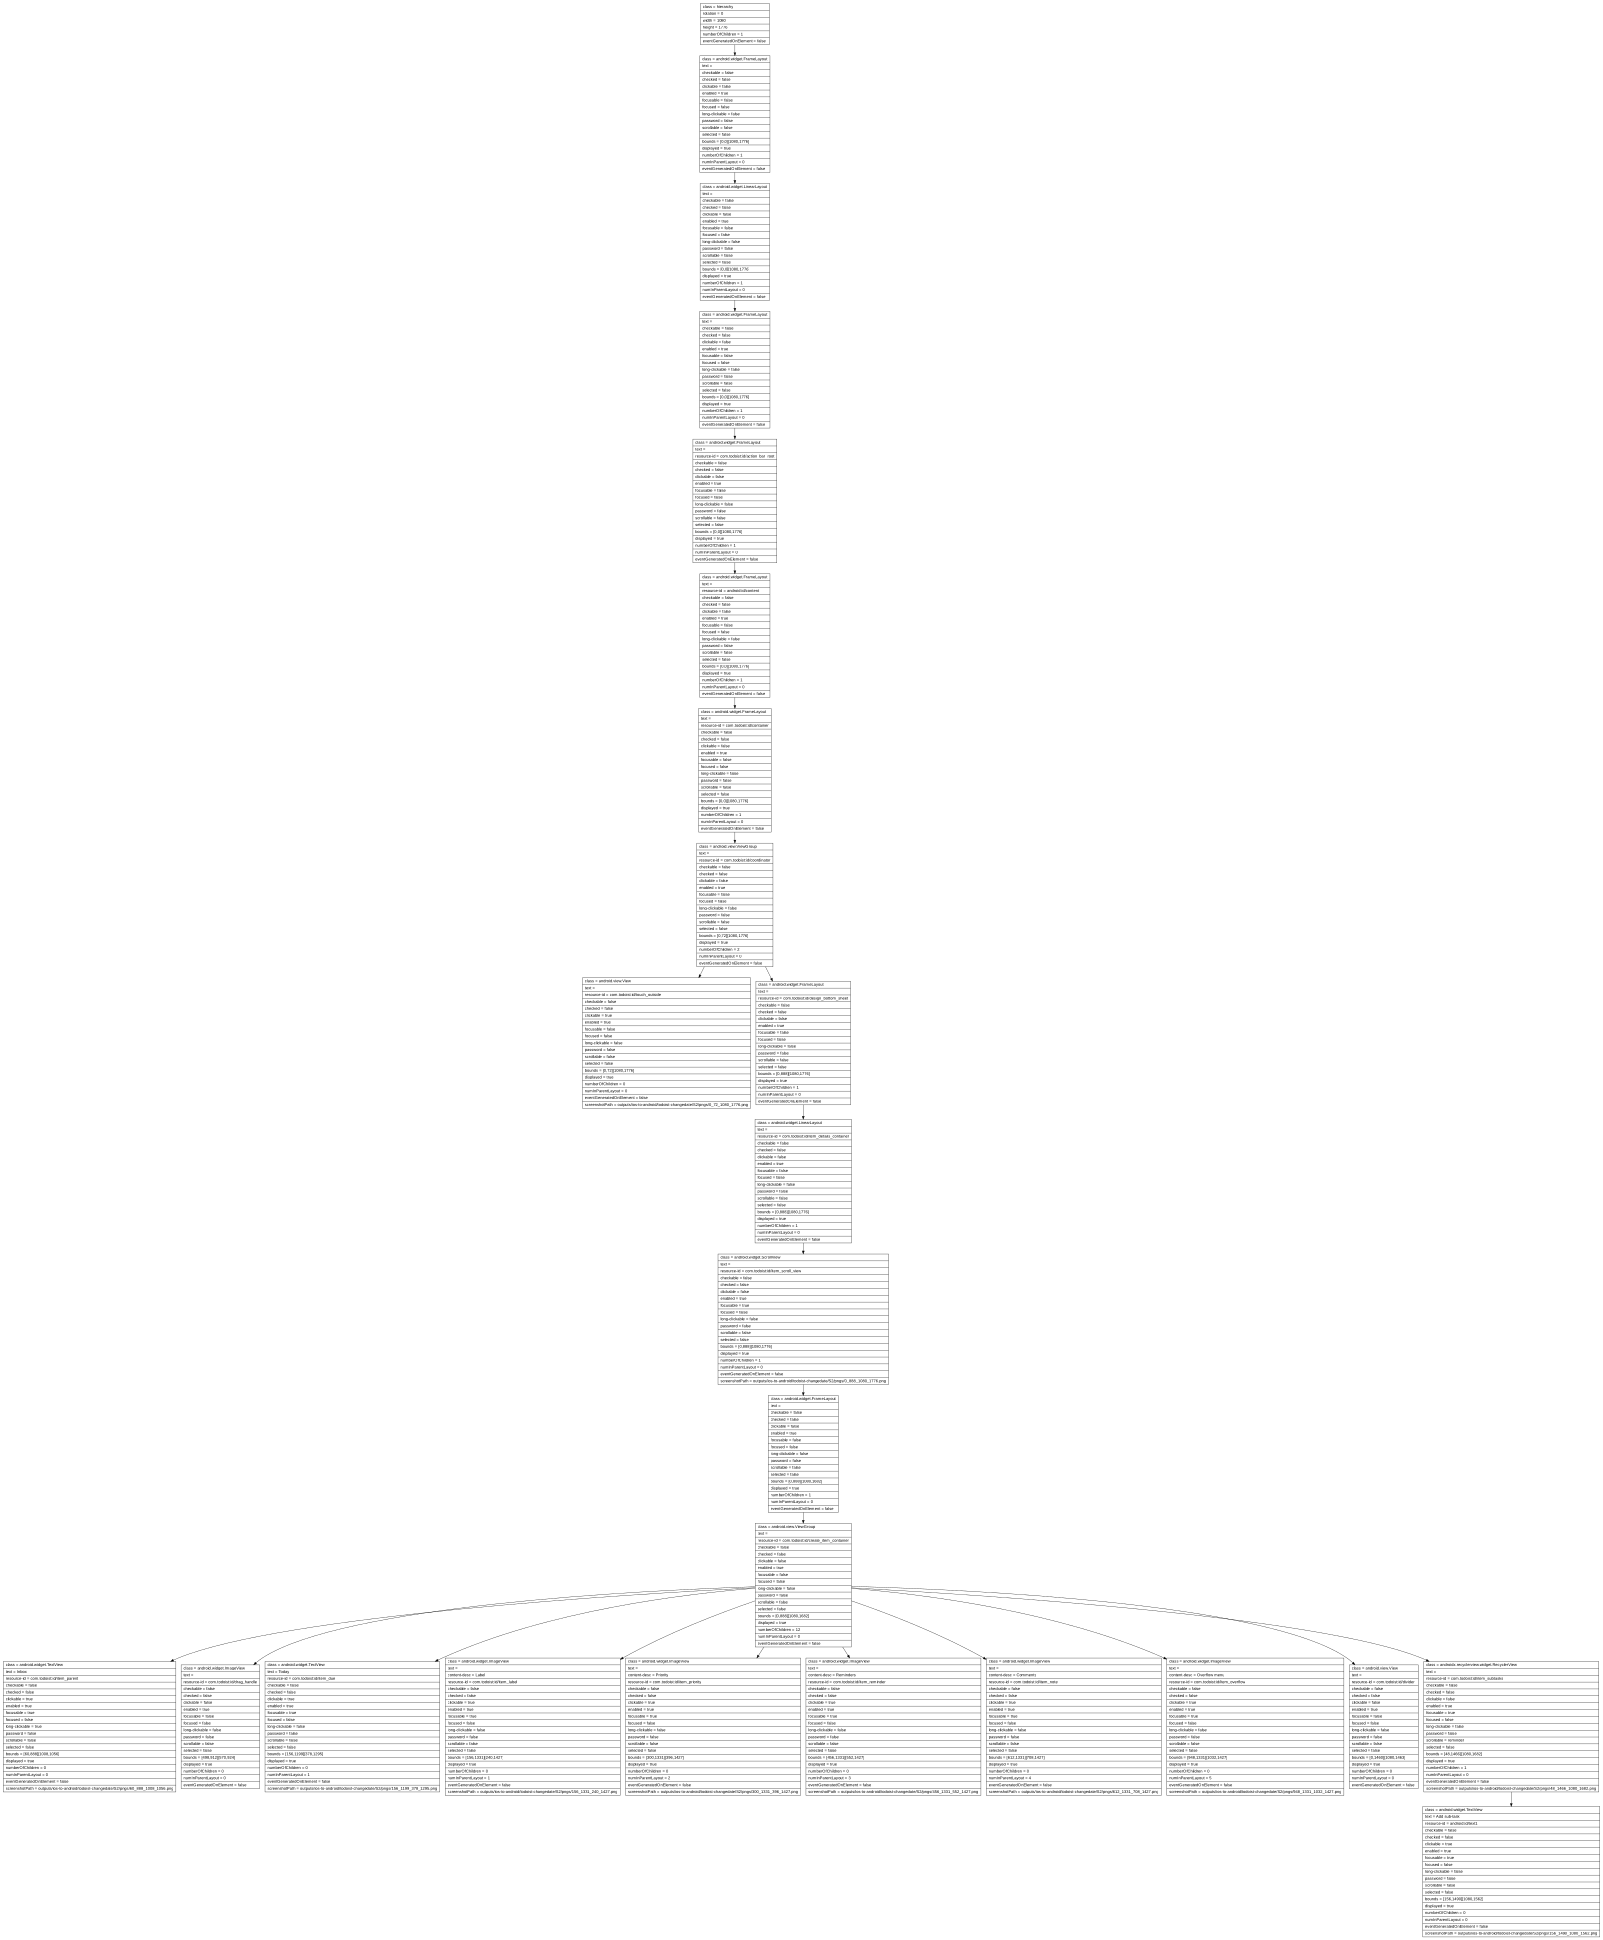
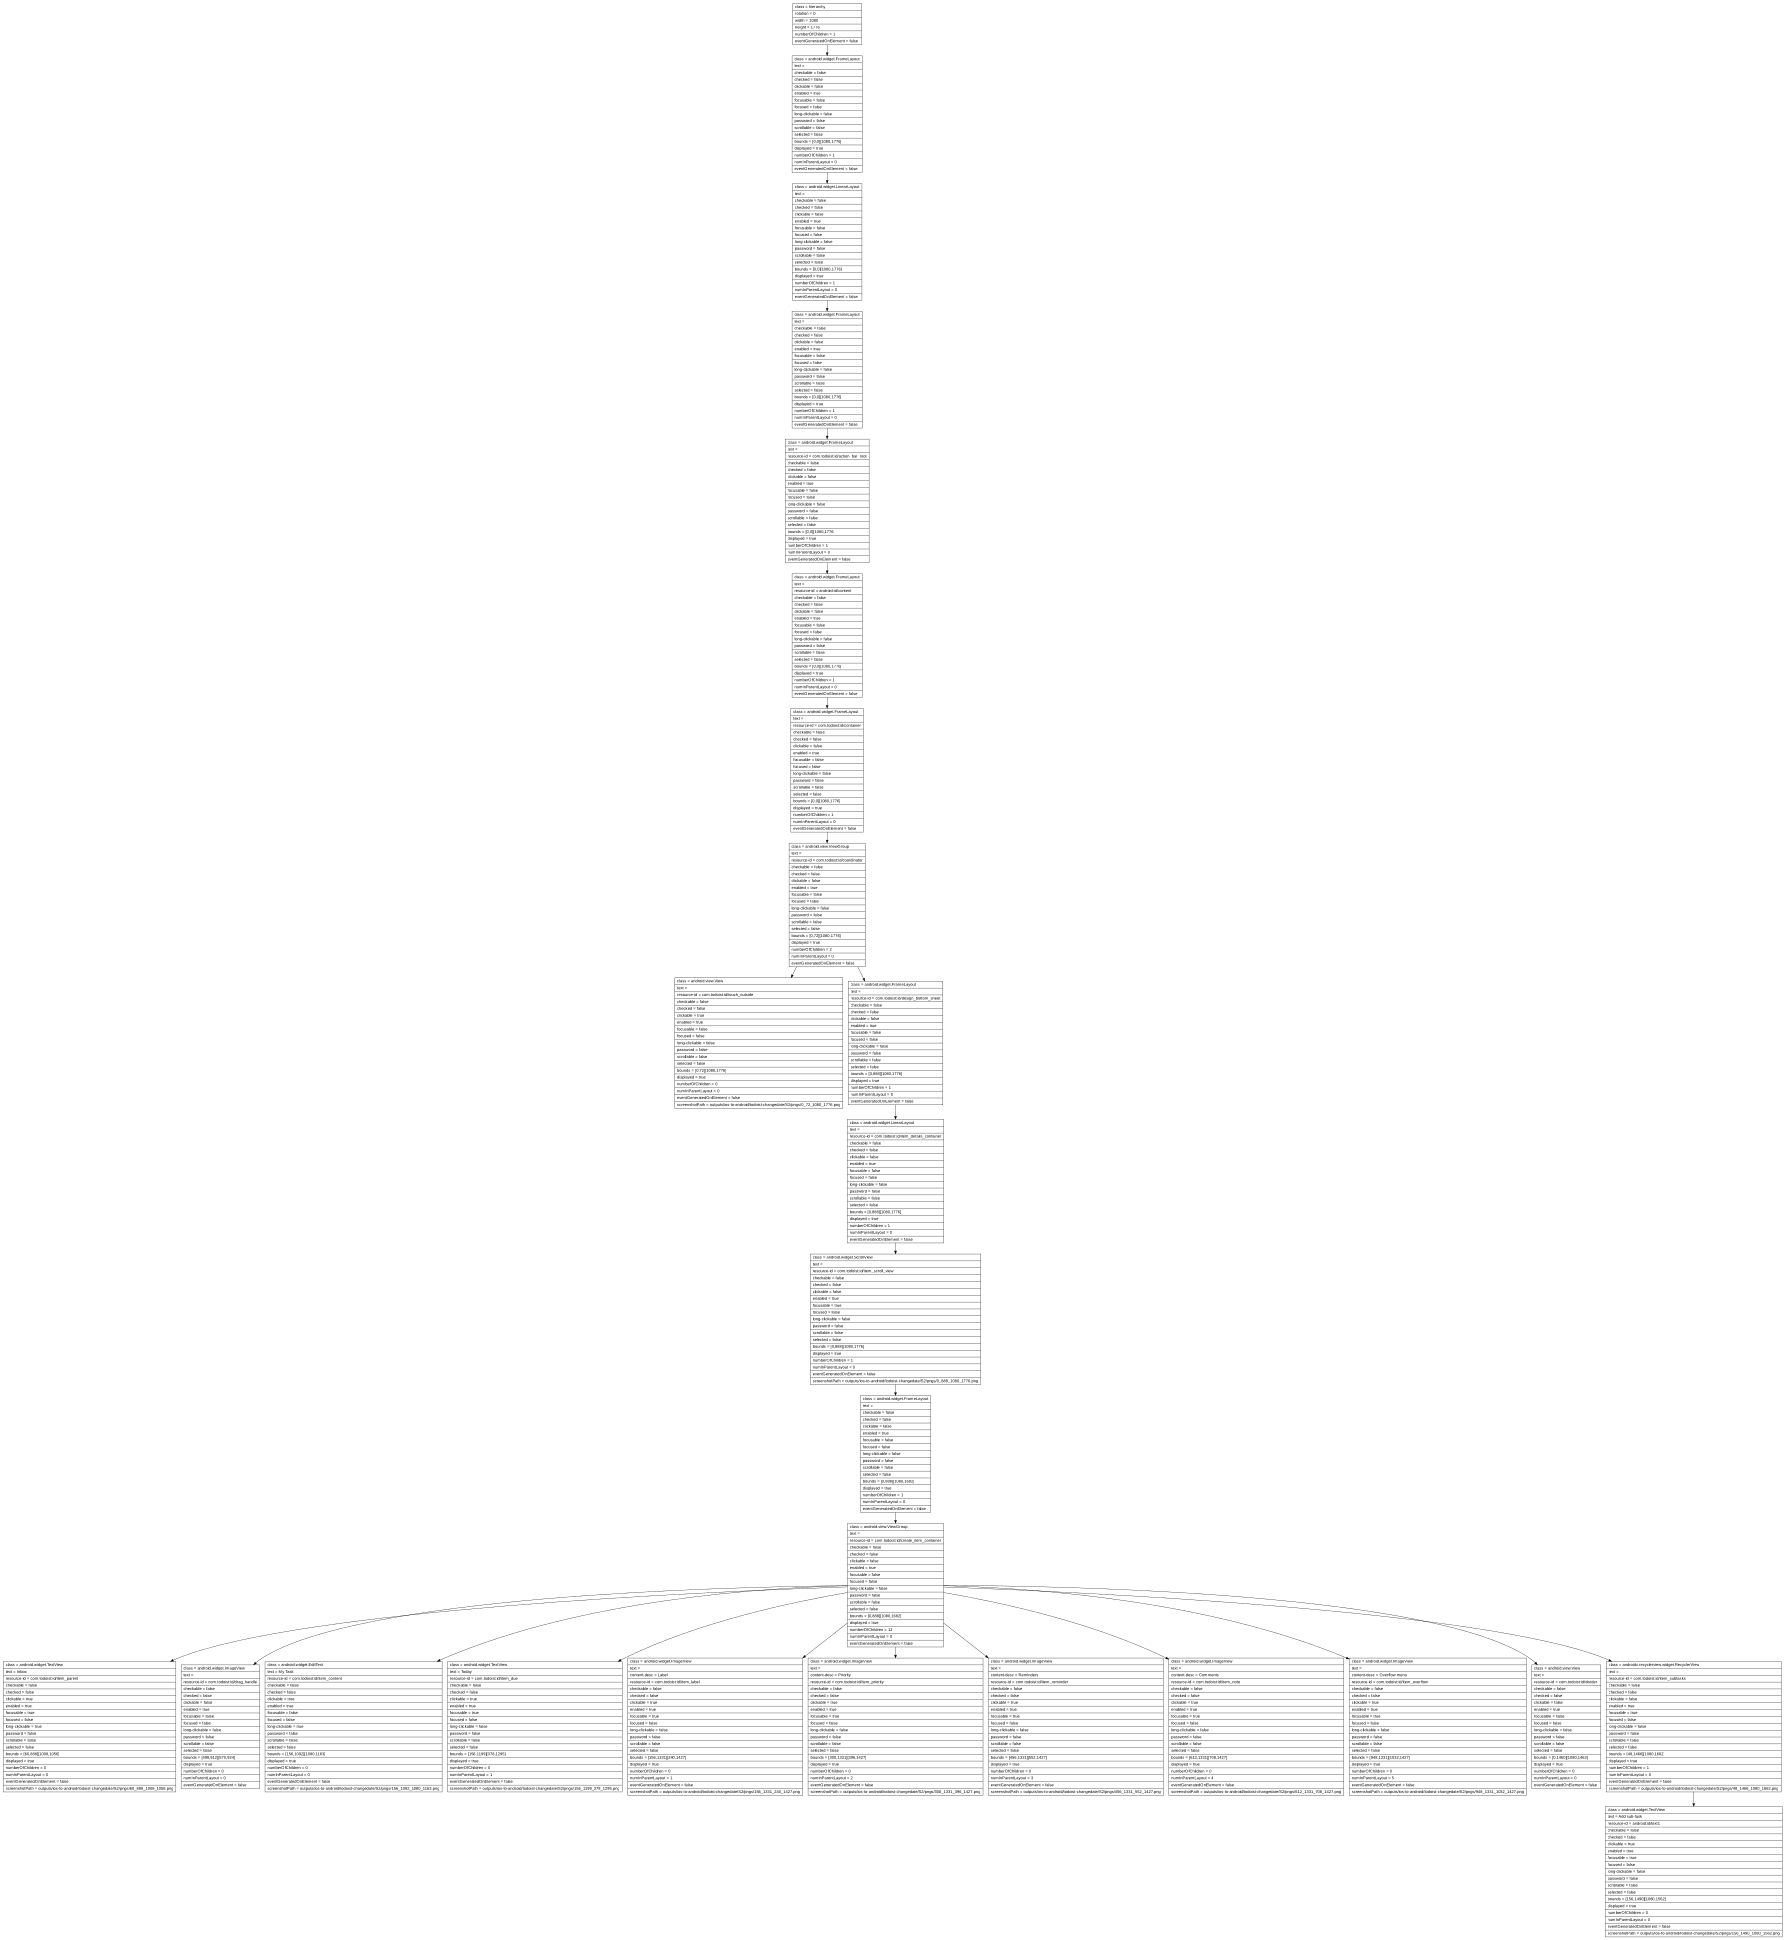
none -> (354, 1727)
(1445, 1740) -> (1624, 1740)
